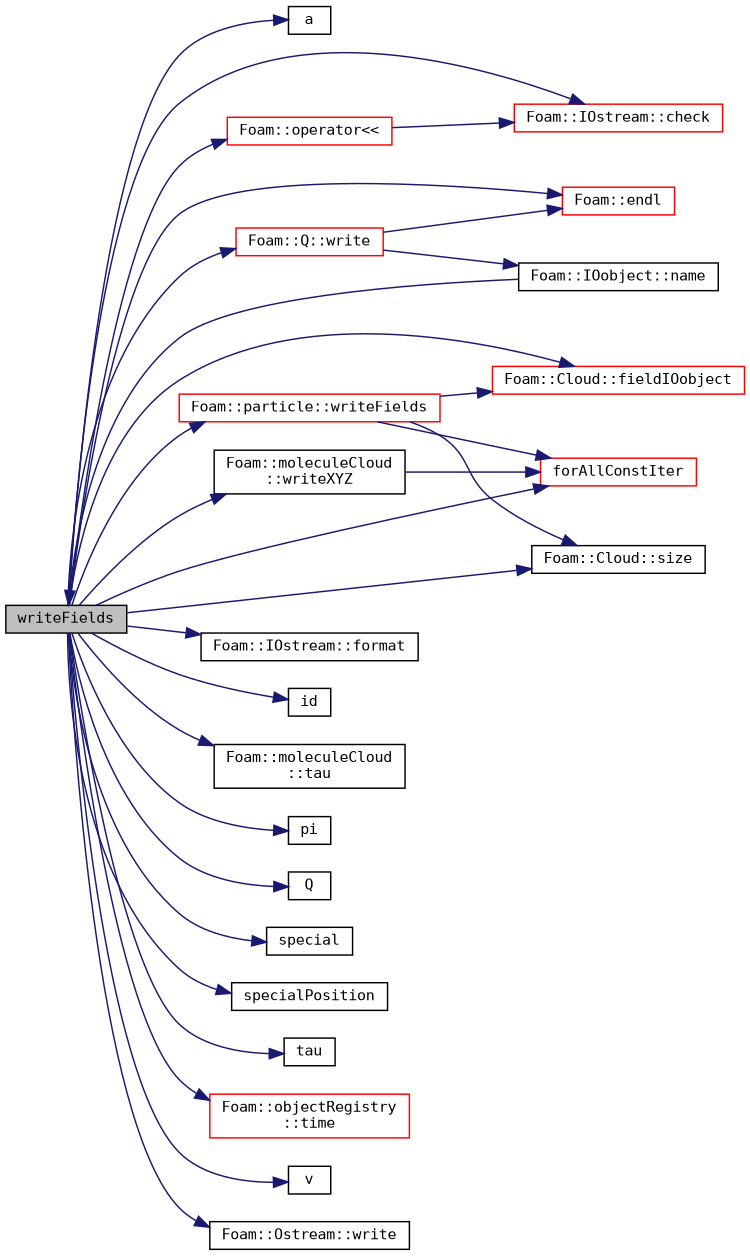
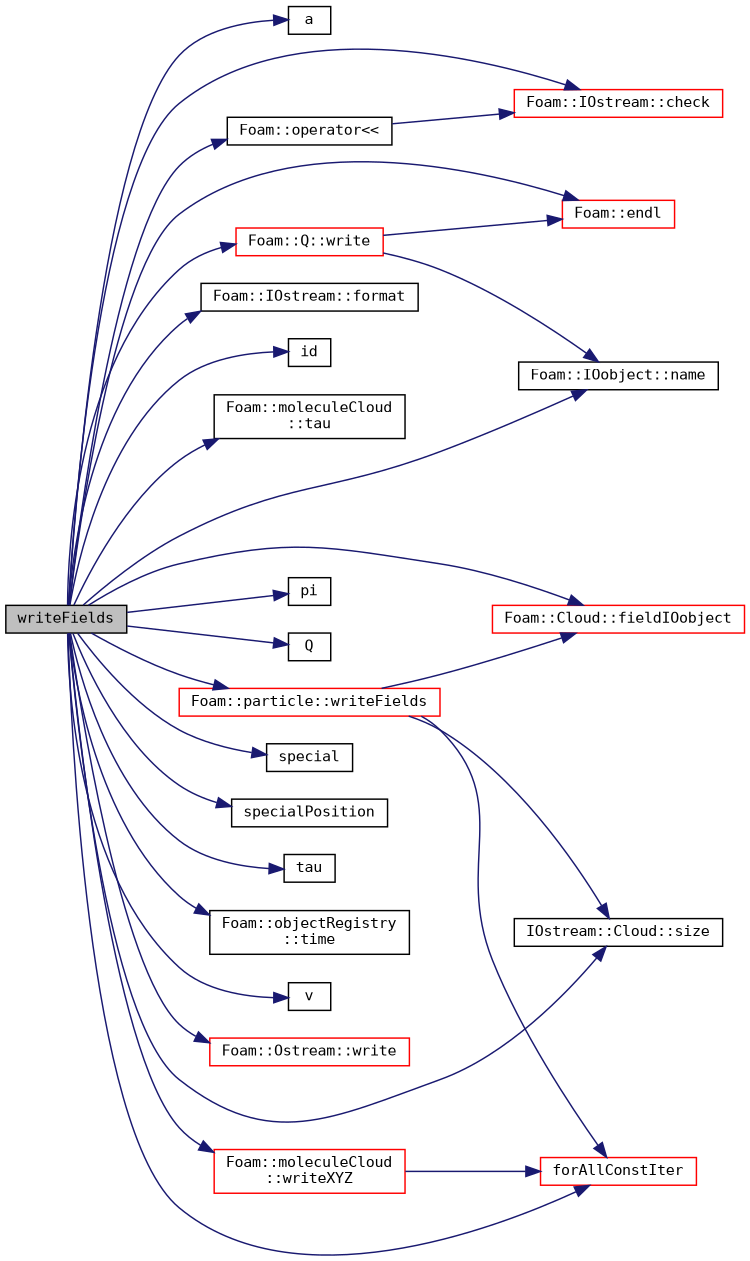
(310, 131) -> (310, 131)
(208, 323) -> (320, 486)
(310, 472) -> (310, 1171)
(618, 559) -> (618, 932)
(310, 1116) -> (310, 932)
(310, 1235) -> (310, 1052)
